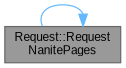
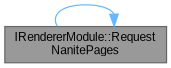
(63, 45) -> (86, 45)
